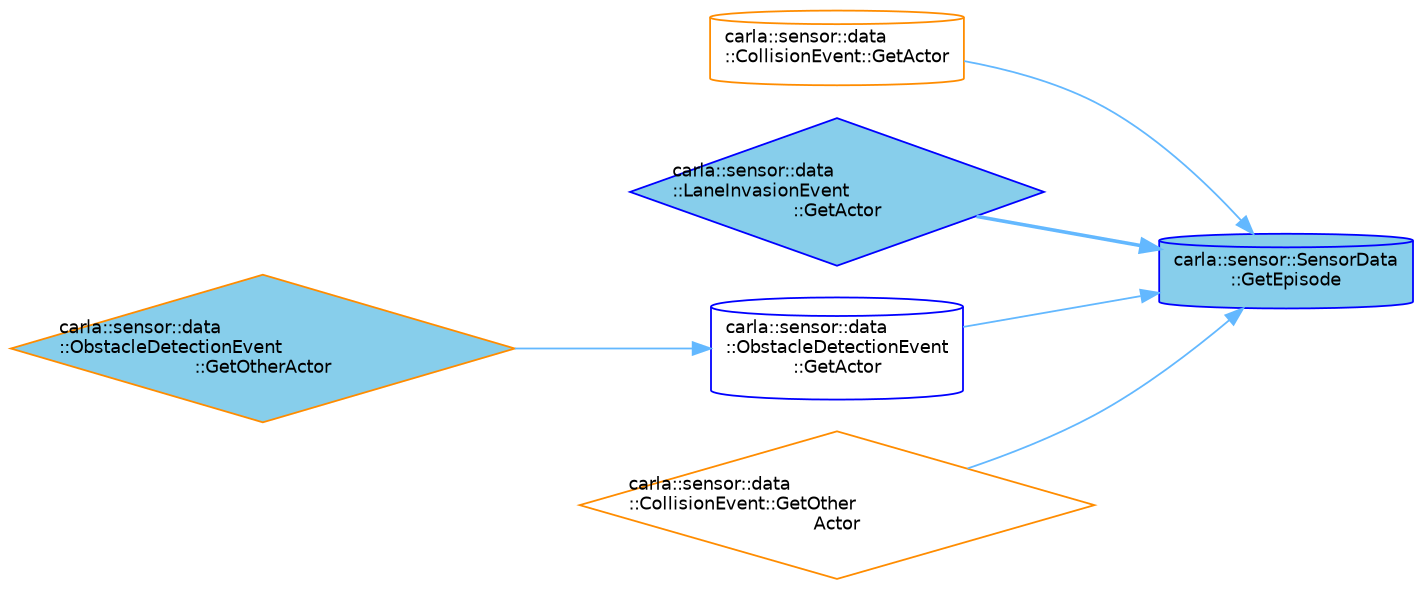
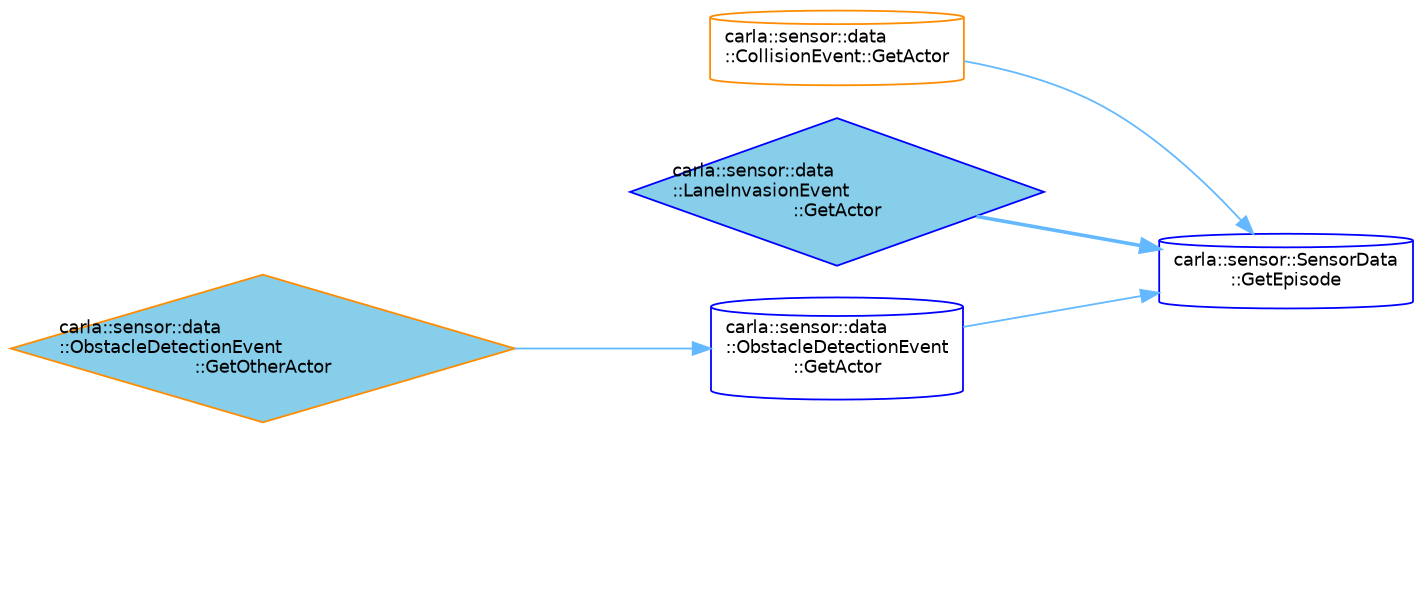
(1286, 271) -> (1286, 271)
(837, 505) -> none
